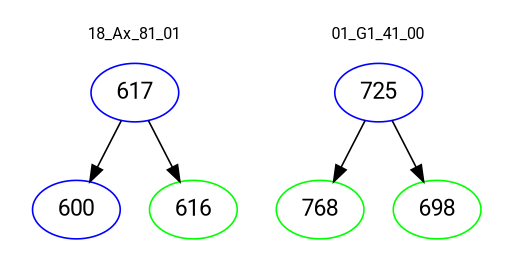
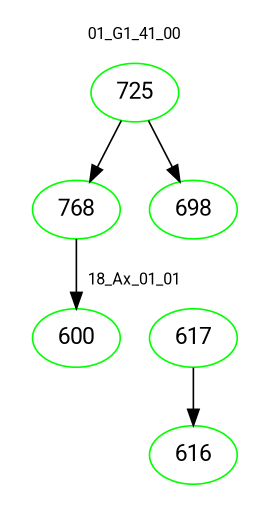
(135, 35) -> (135, 280)
(135, 93) -> (193, 338)
(379, 93) -> (135, 93)
(109, 144) -> (76, 275)
(76, 210) -> (76, 338)
